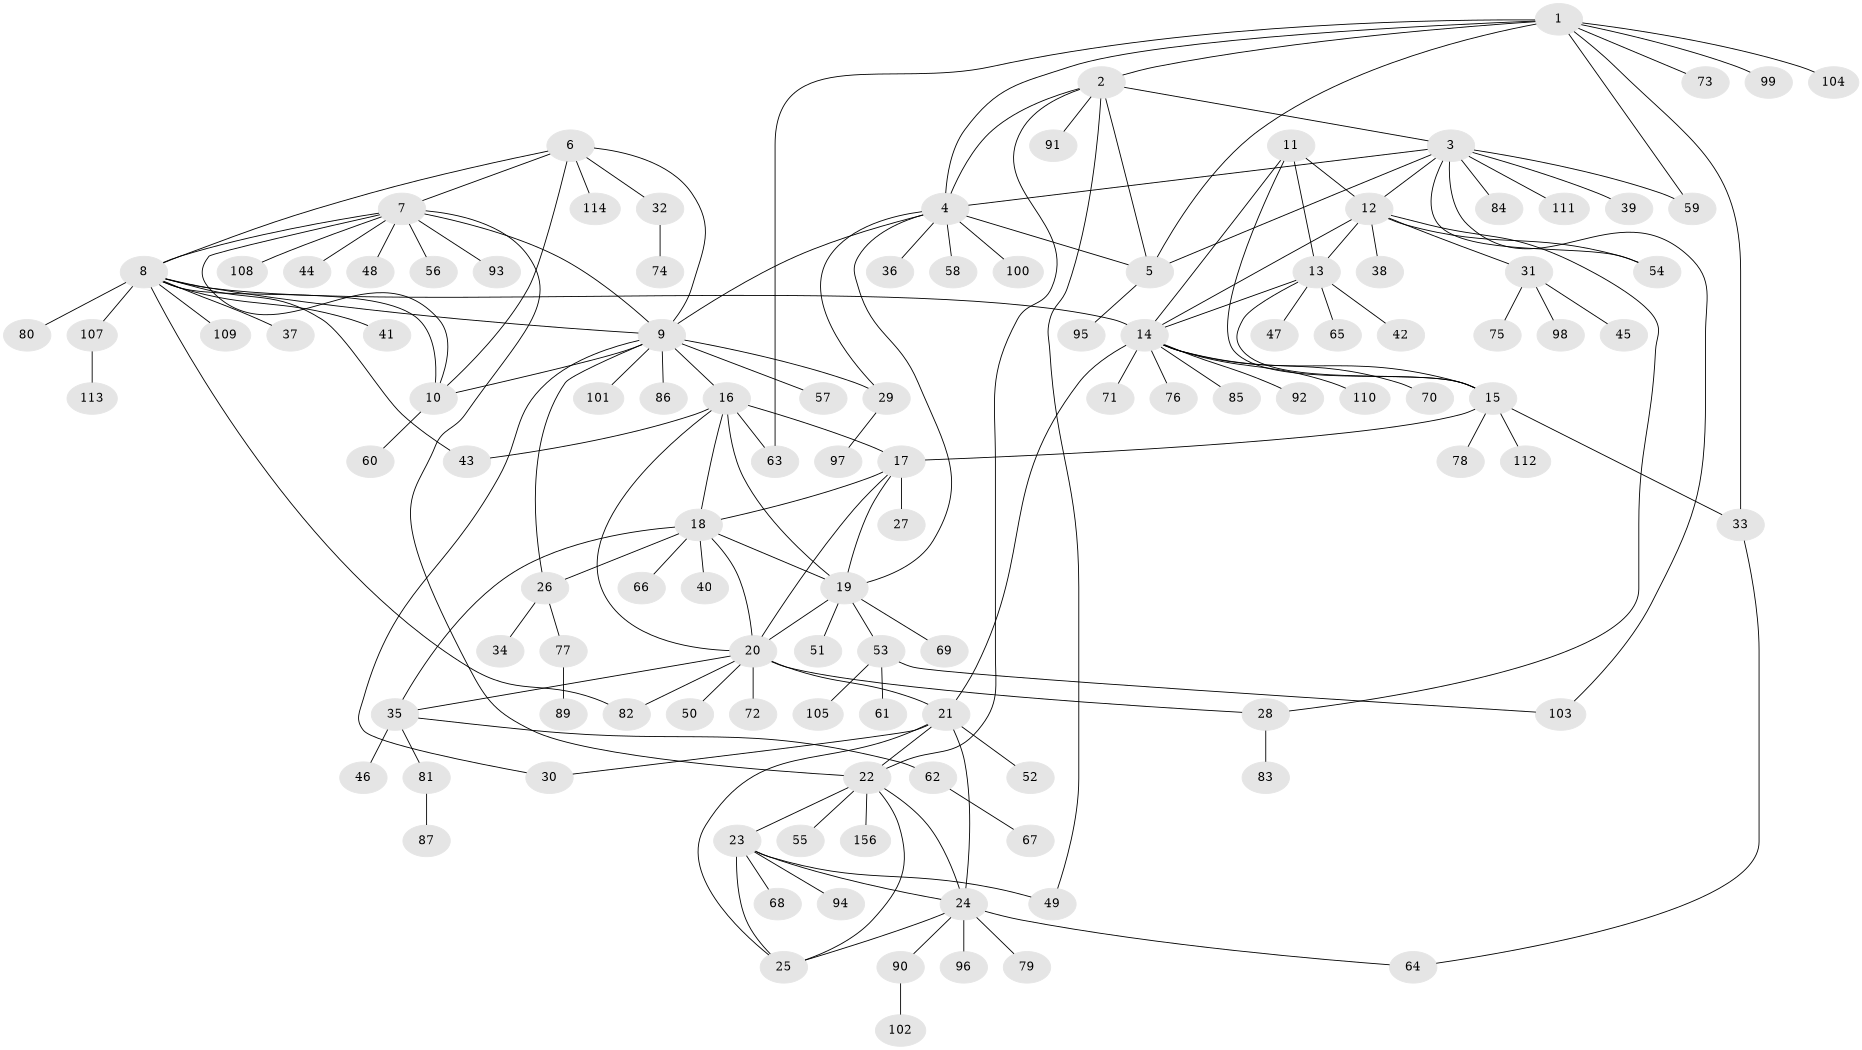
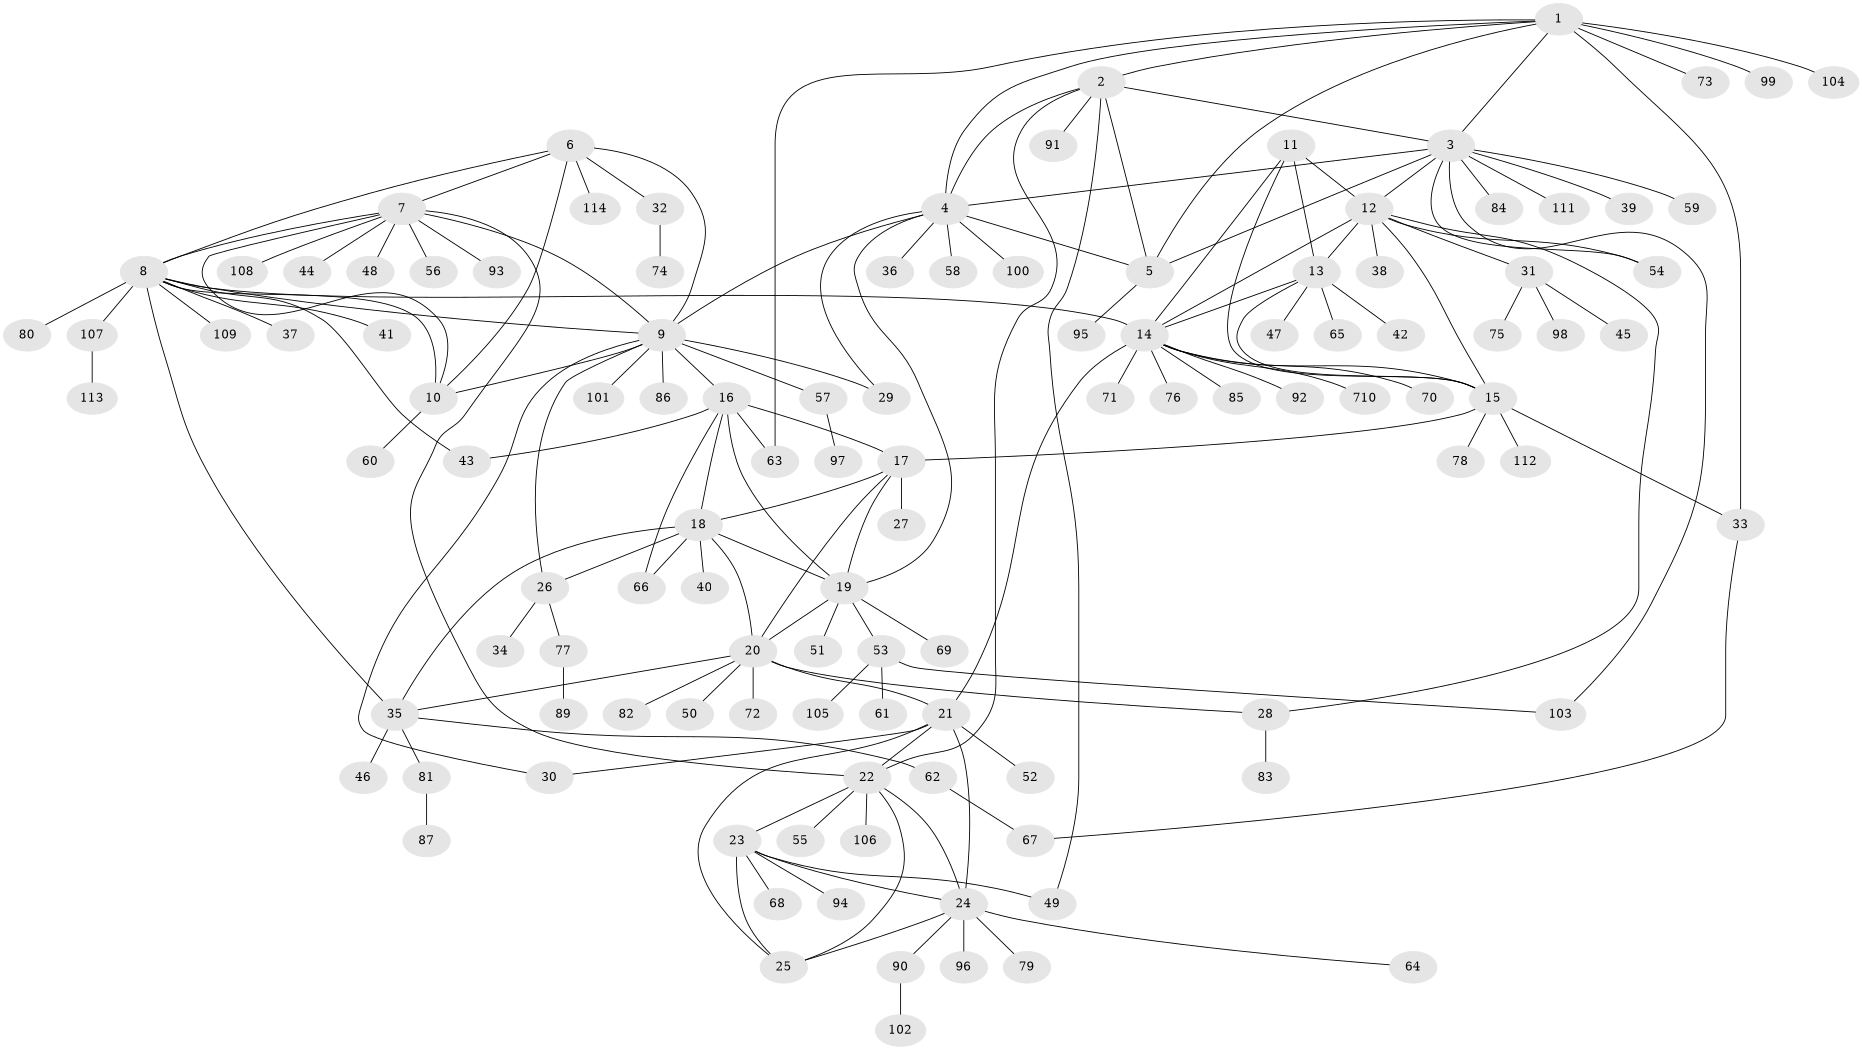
(1626, 114) -> (1505, 82)
none -> (1439, 300)
(1365, 399) -> (1365, 399)
(862, 430) -> (830, 425)
(334, 552) -> (232, 513)
(599, 553) -> (676, 490)
(865, 841) -> (865, 841)
(1748, 867) -> (1485, 792)
